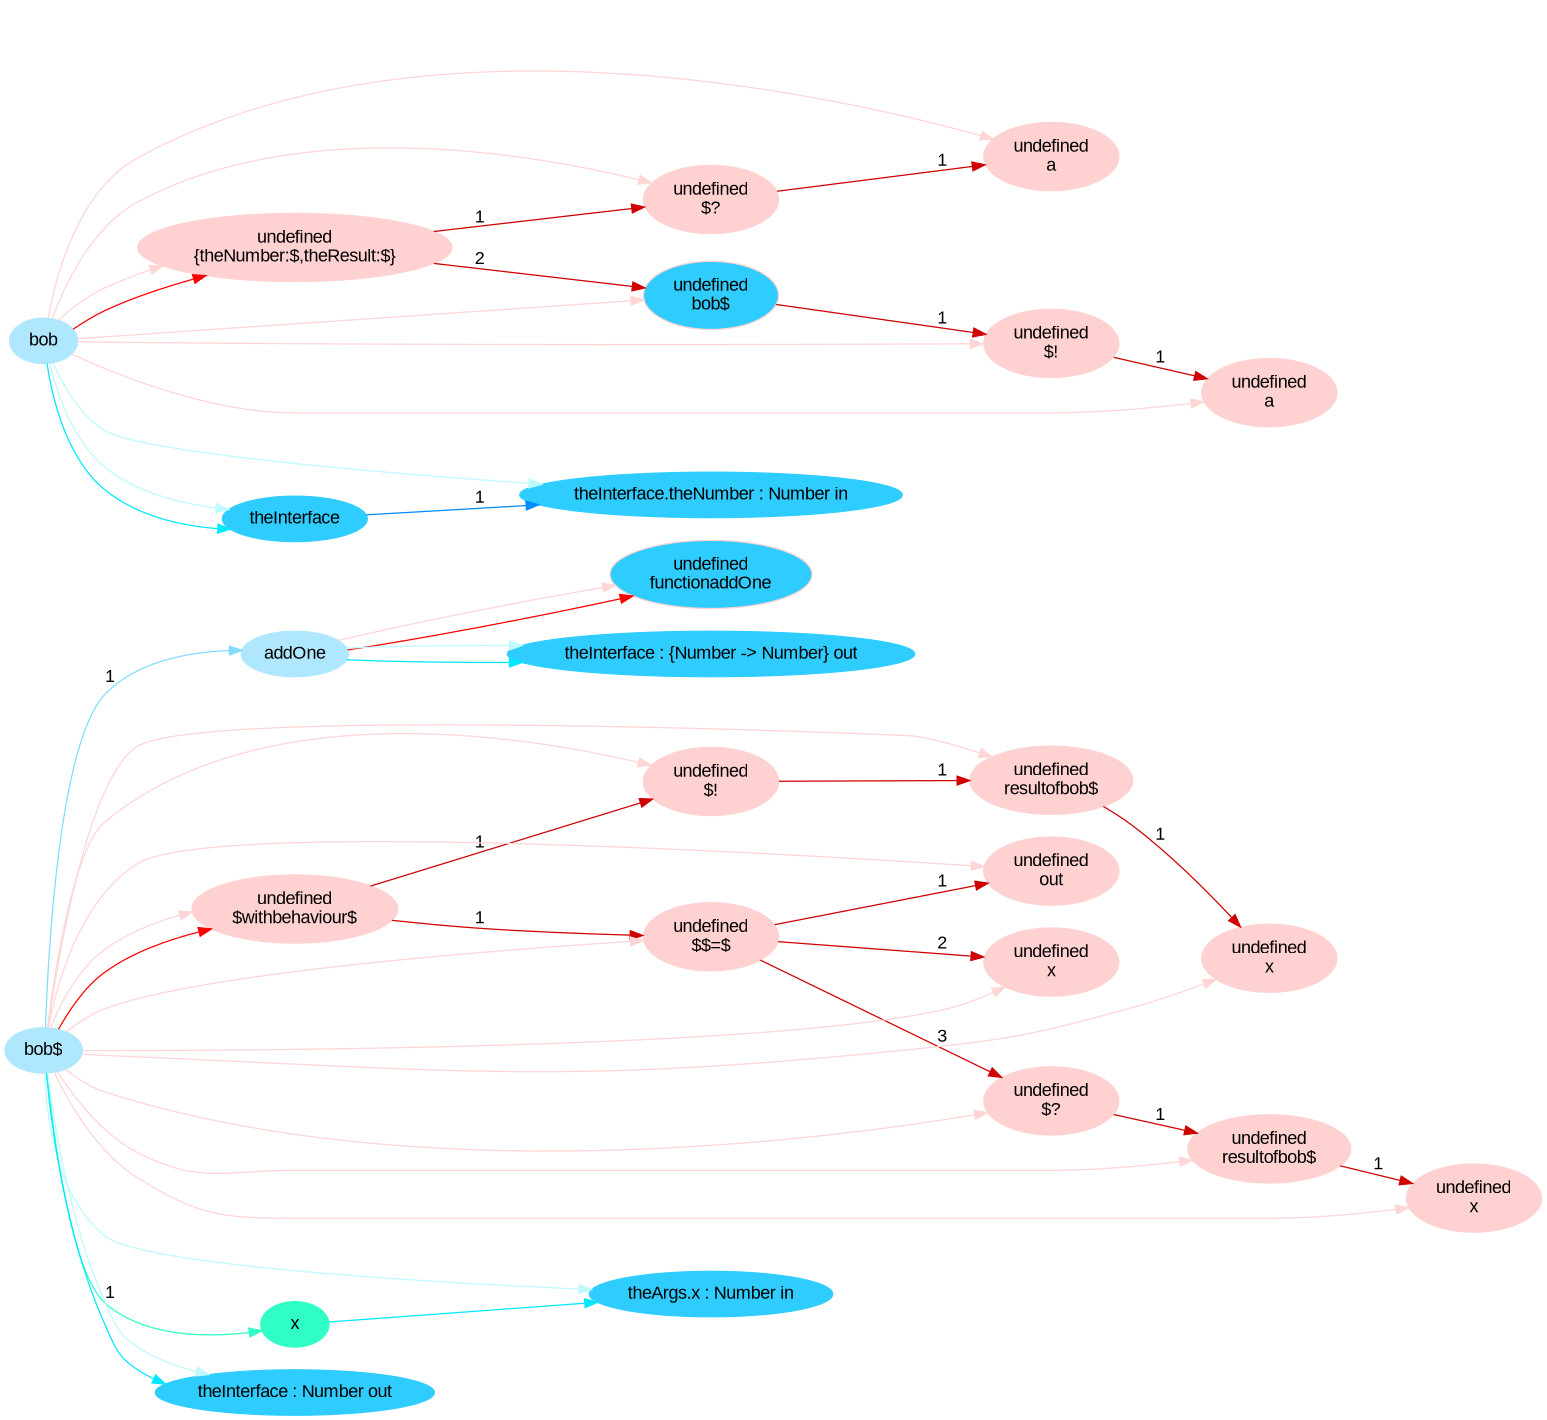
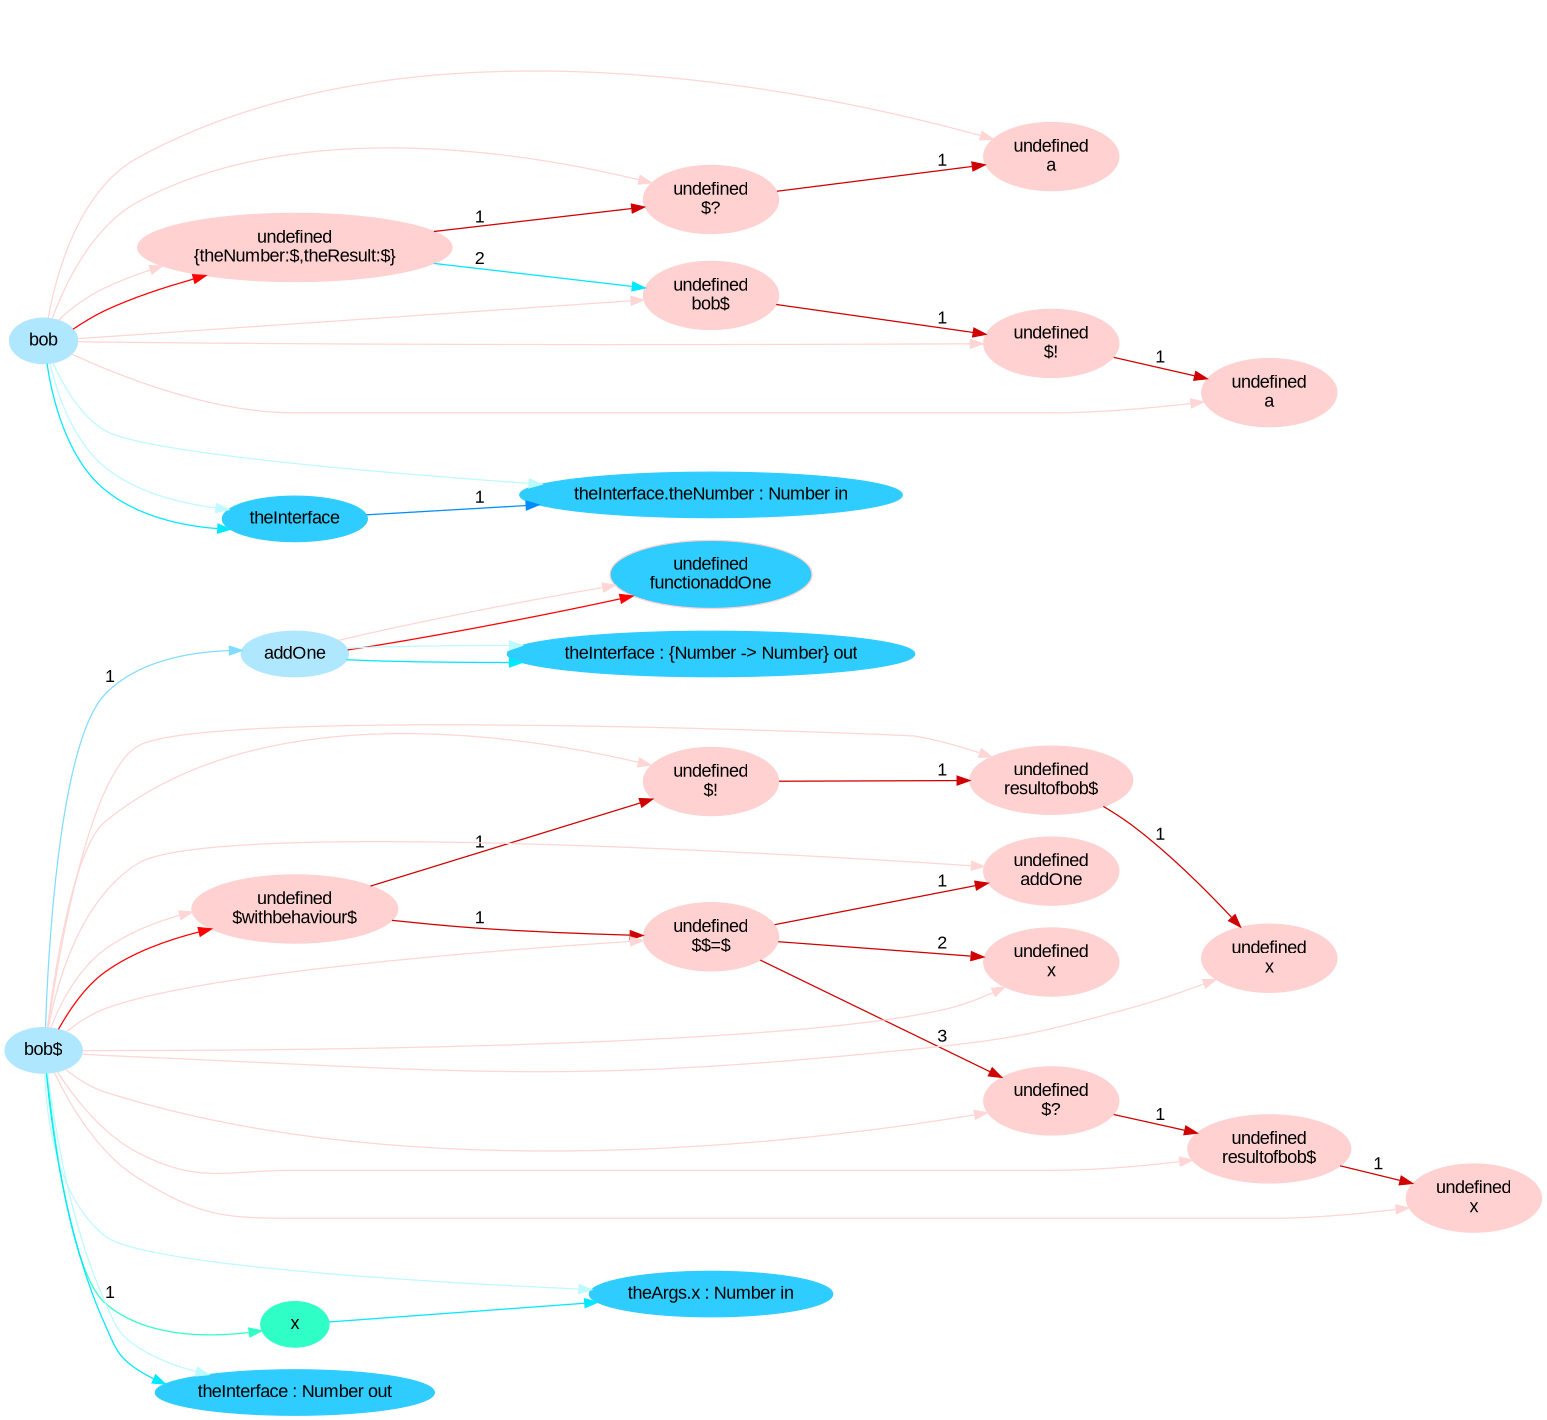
(533, 275) -> (533, 275)
(711, 295) -> (711, 295)
(1051, 871) -> (1051, 871)
